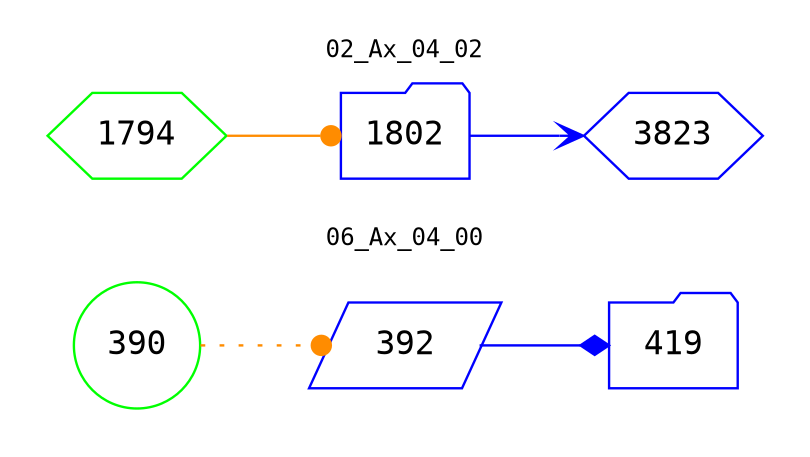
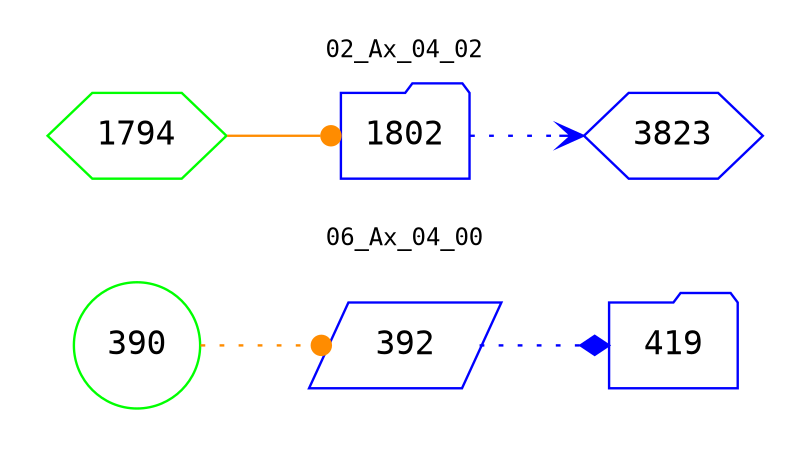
(515, 136) -> (515, 136)
(530, 345) -> (530, 345)
